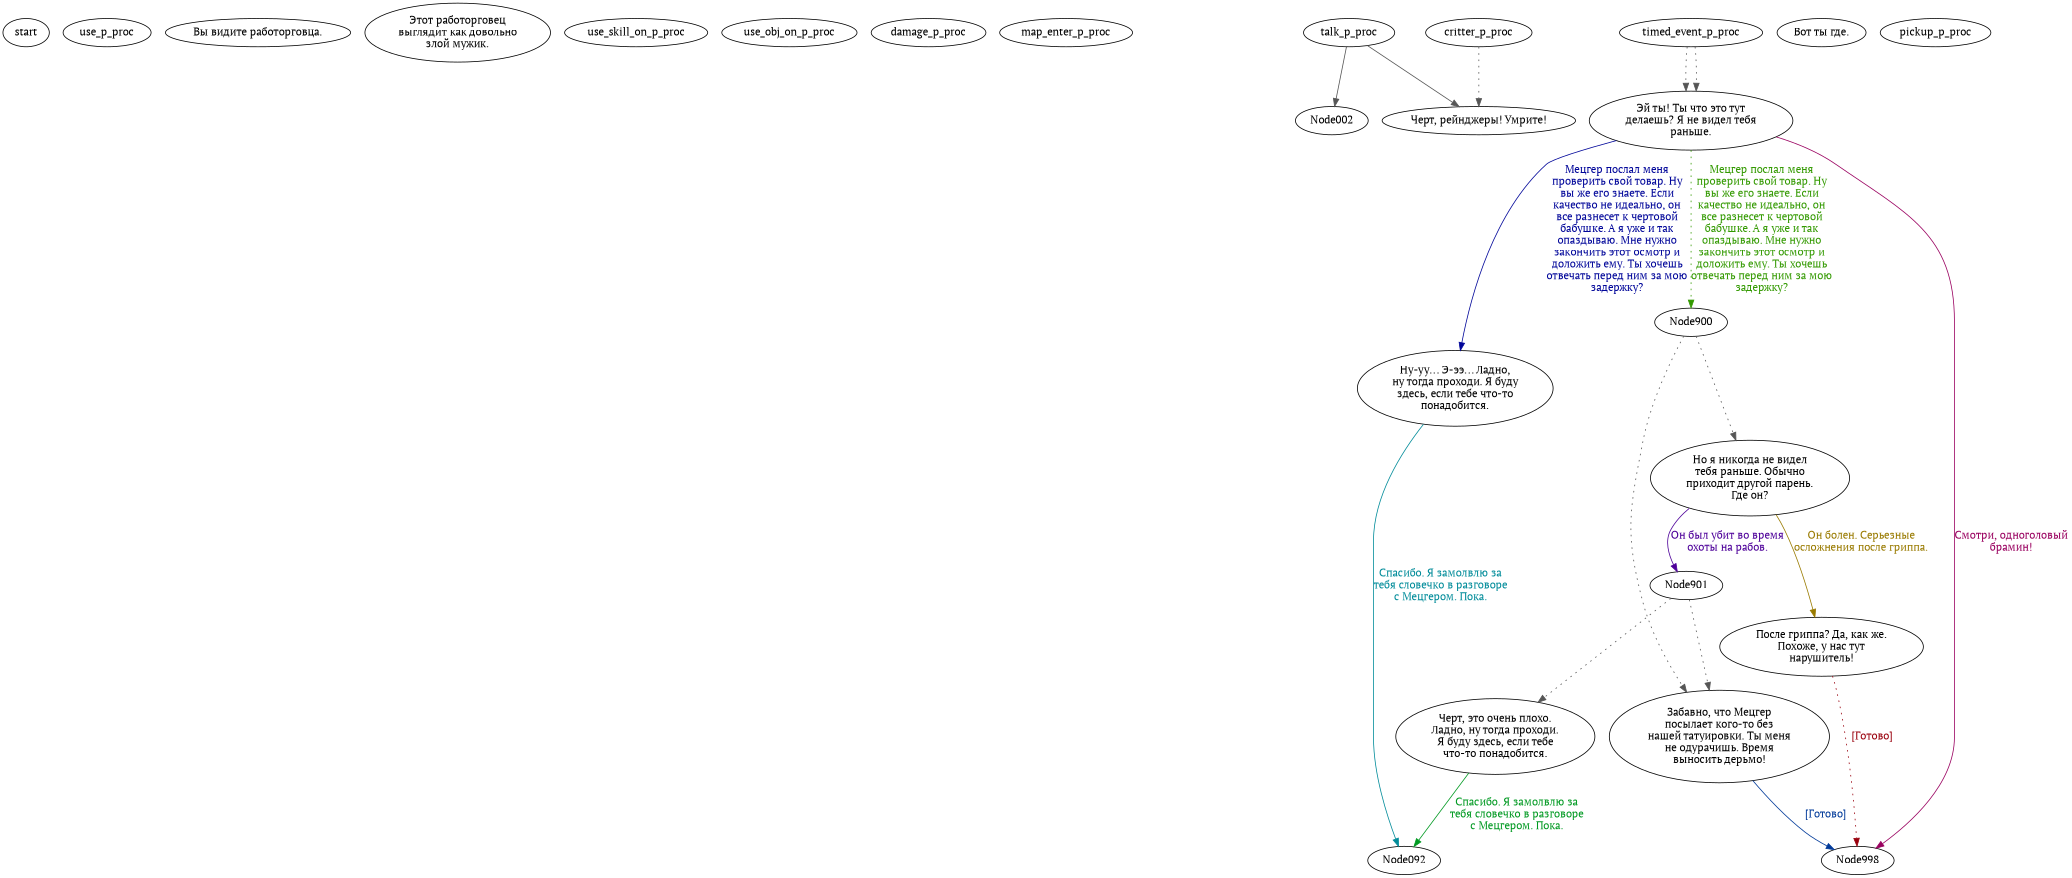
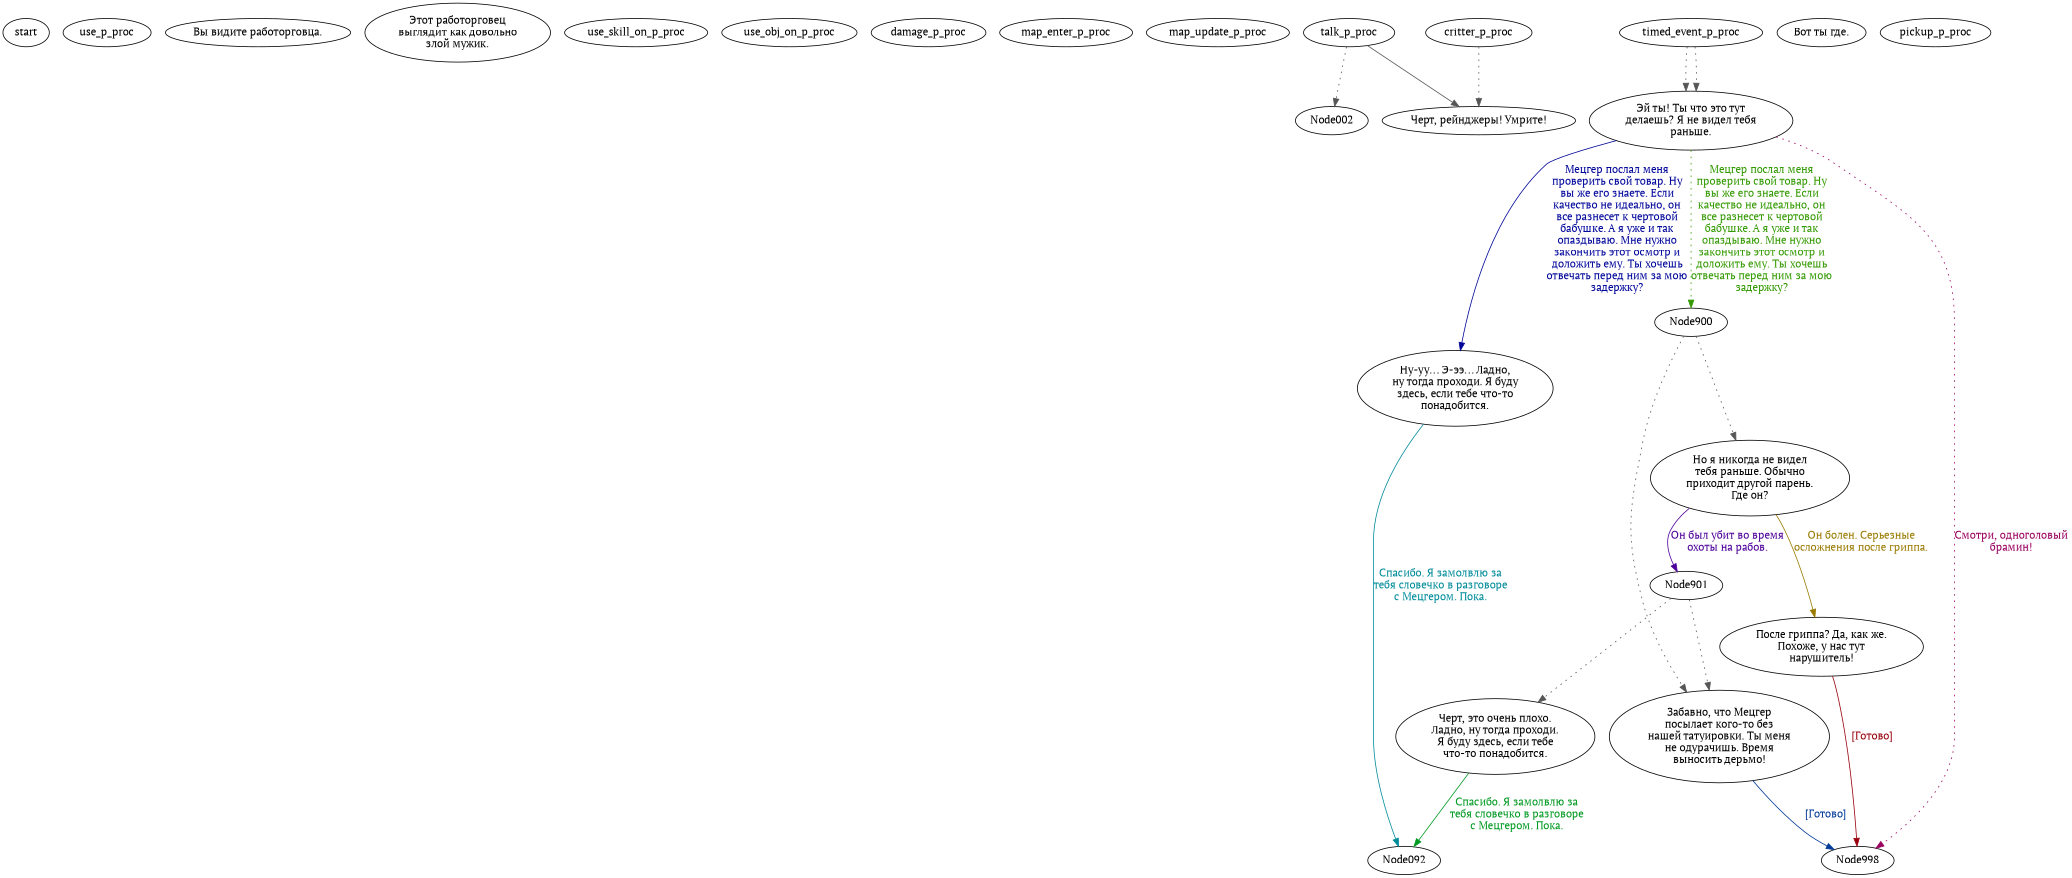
none -> (1218, 33)
(1341, 73) -> (1341, 73)
(1954, 459) -> (1954, 459)
(1848, 757) -> (1848, 757)
